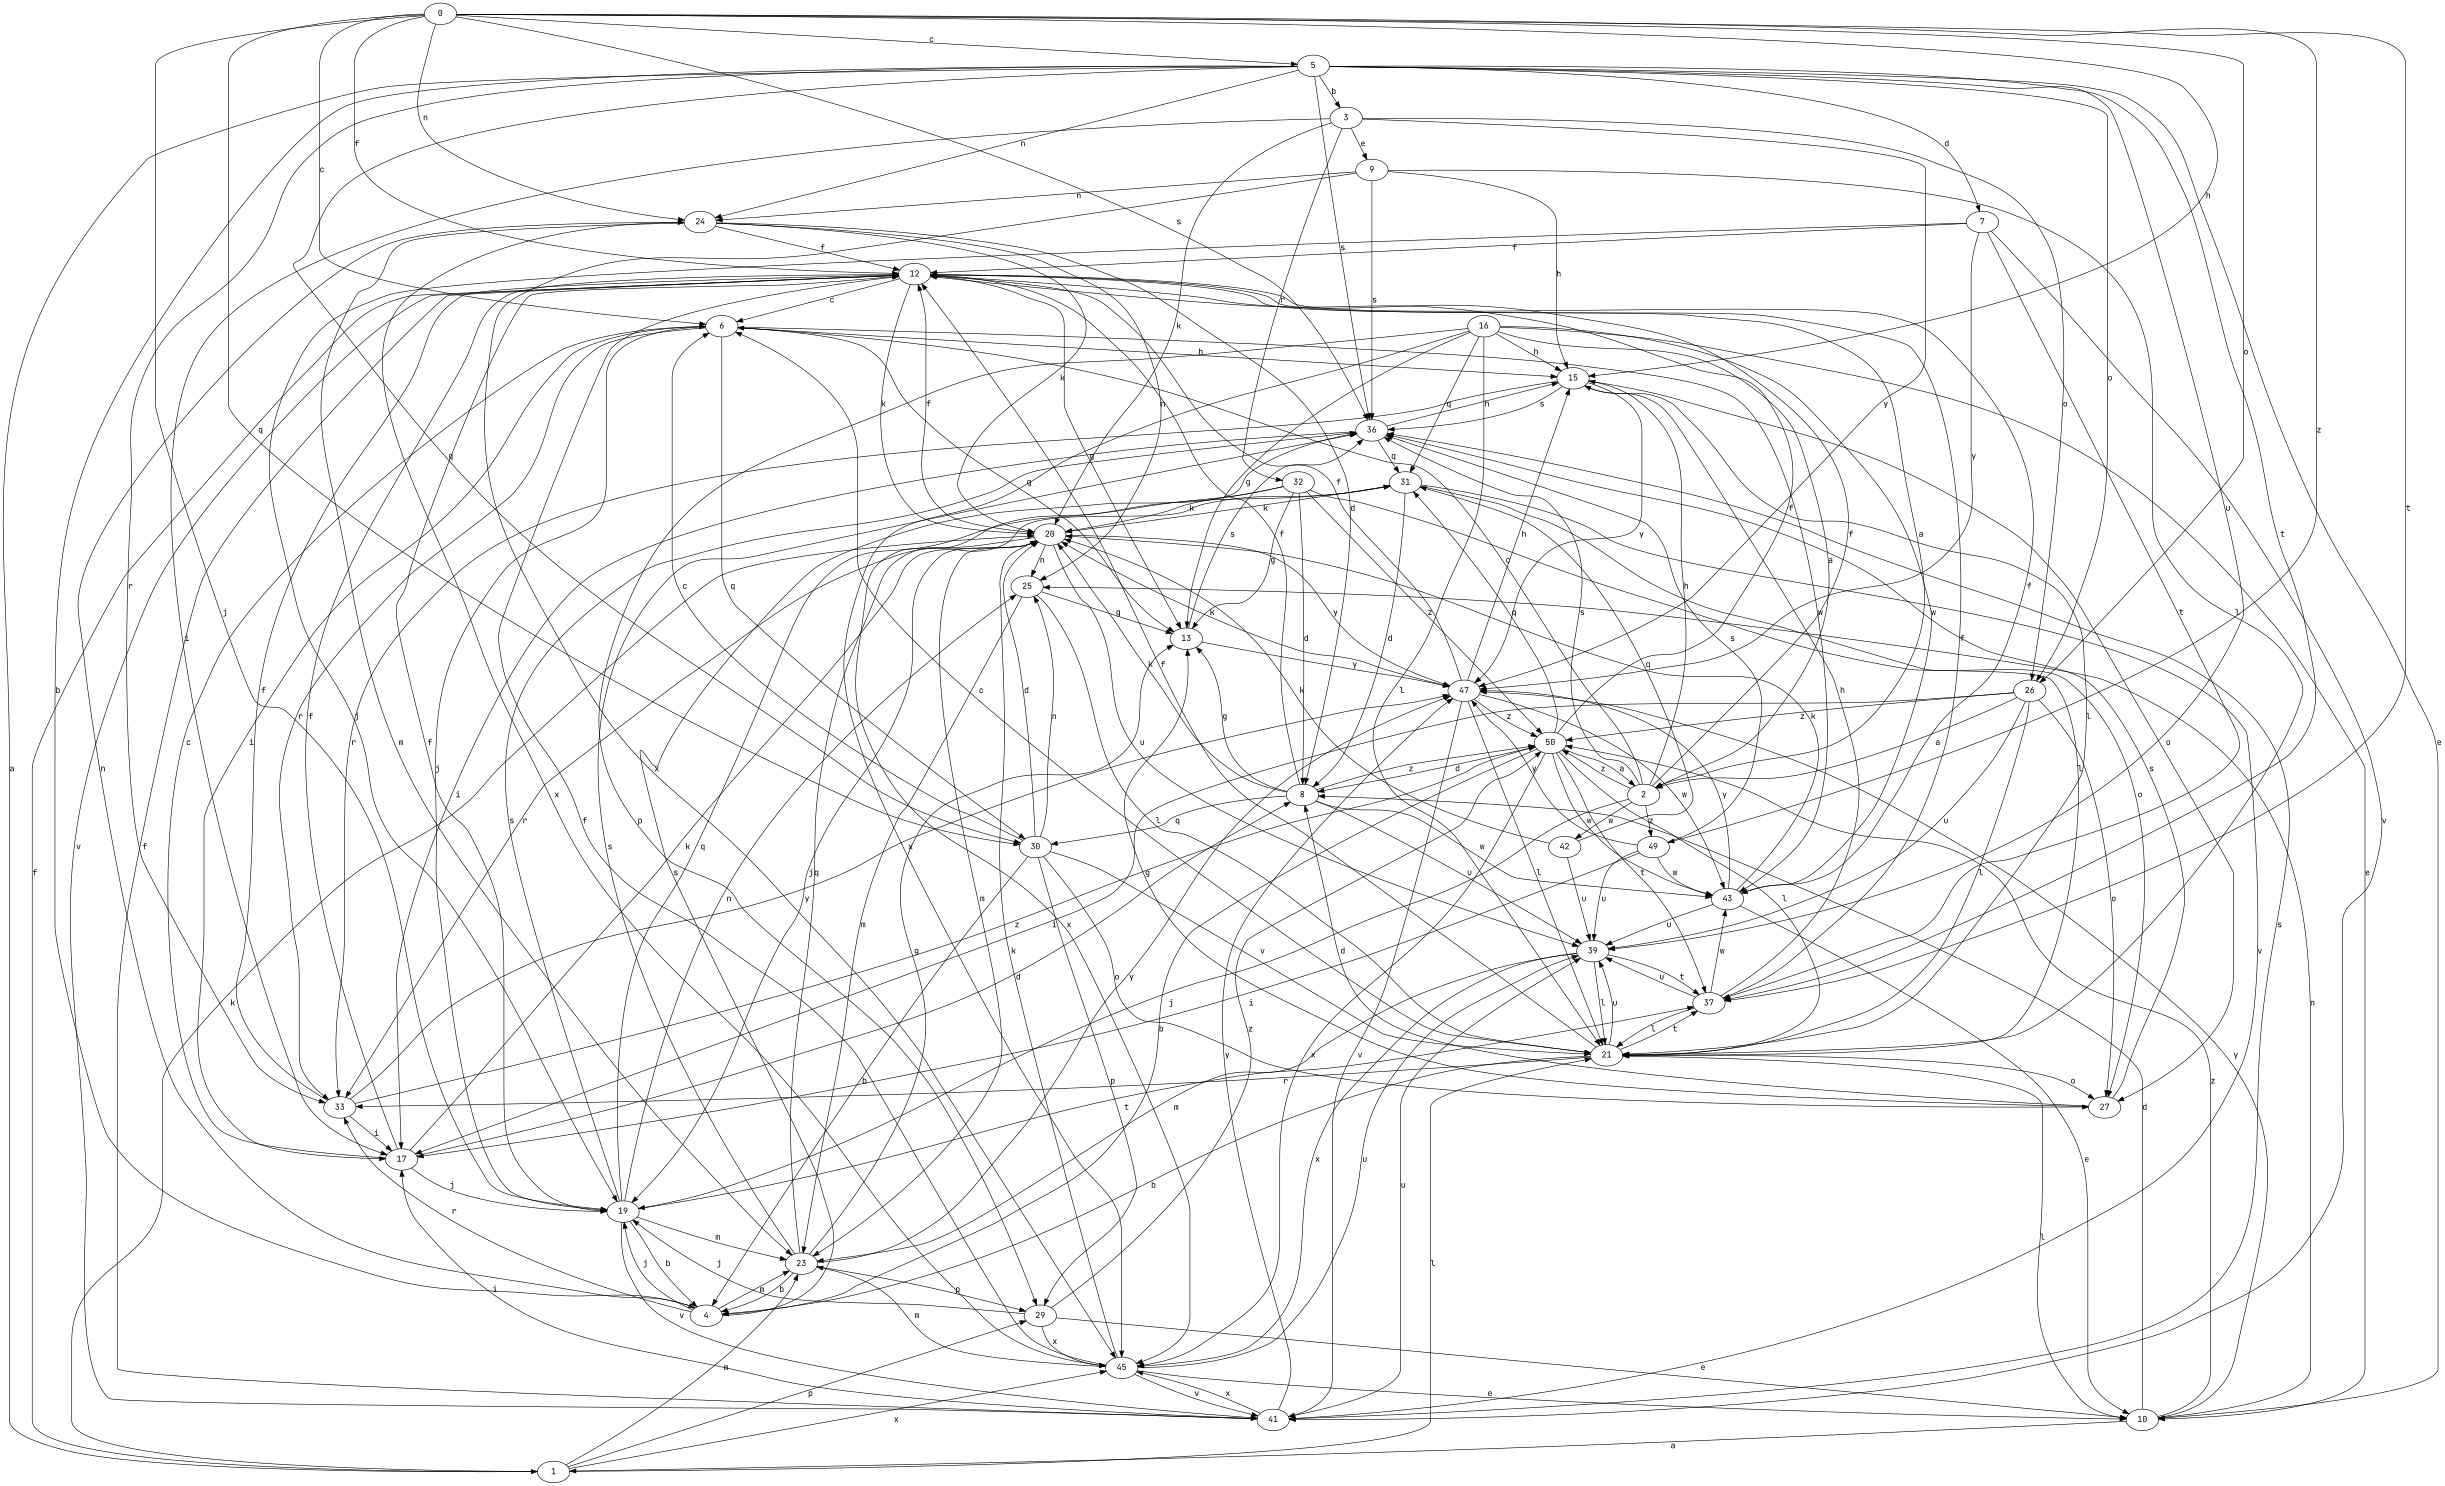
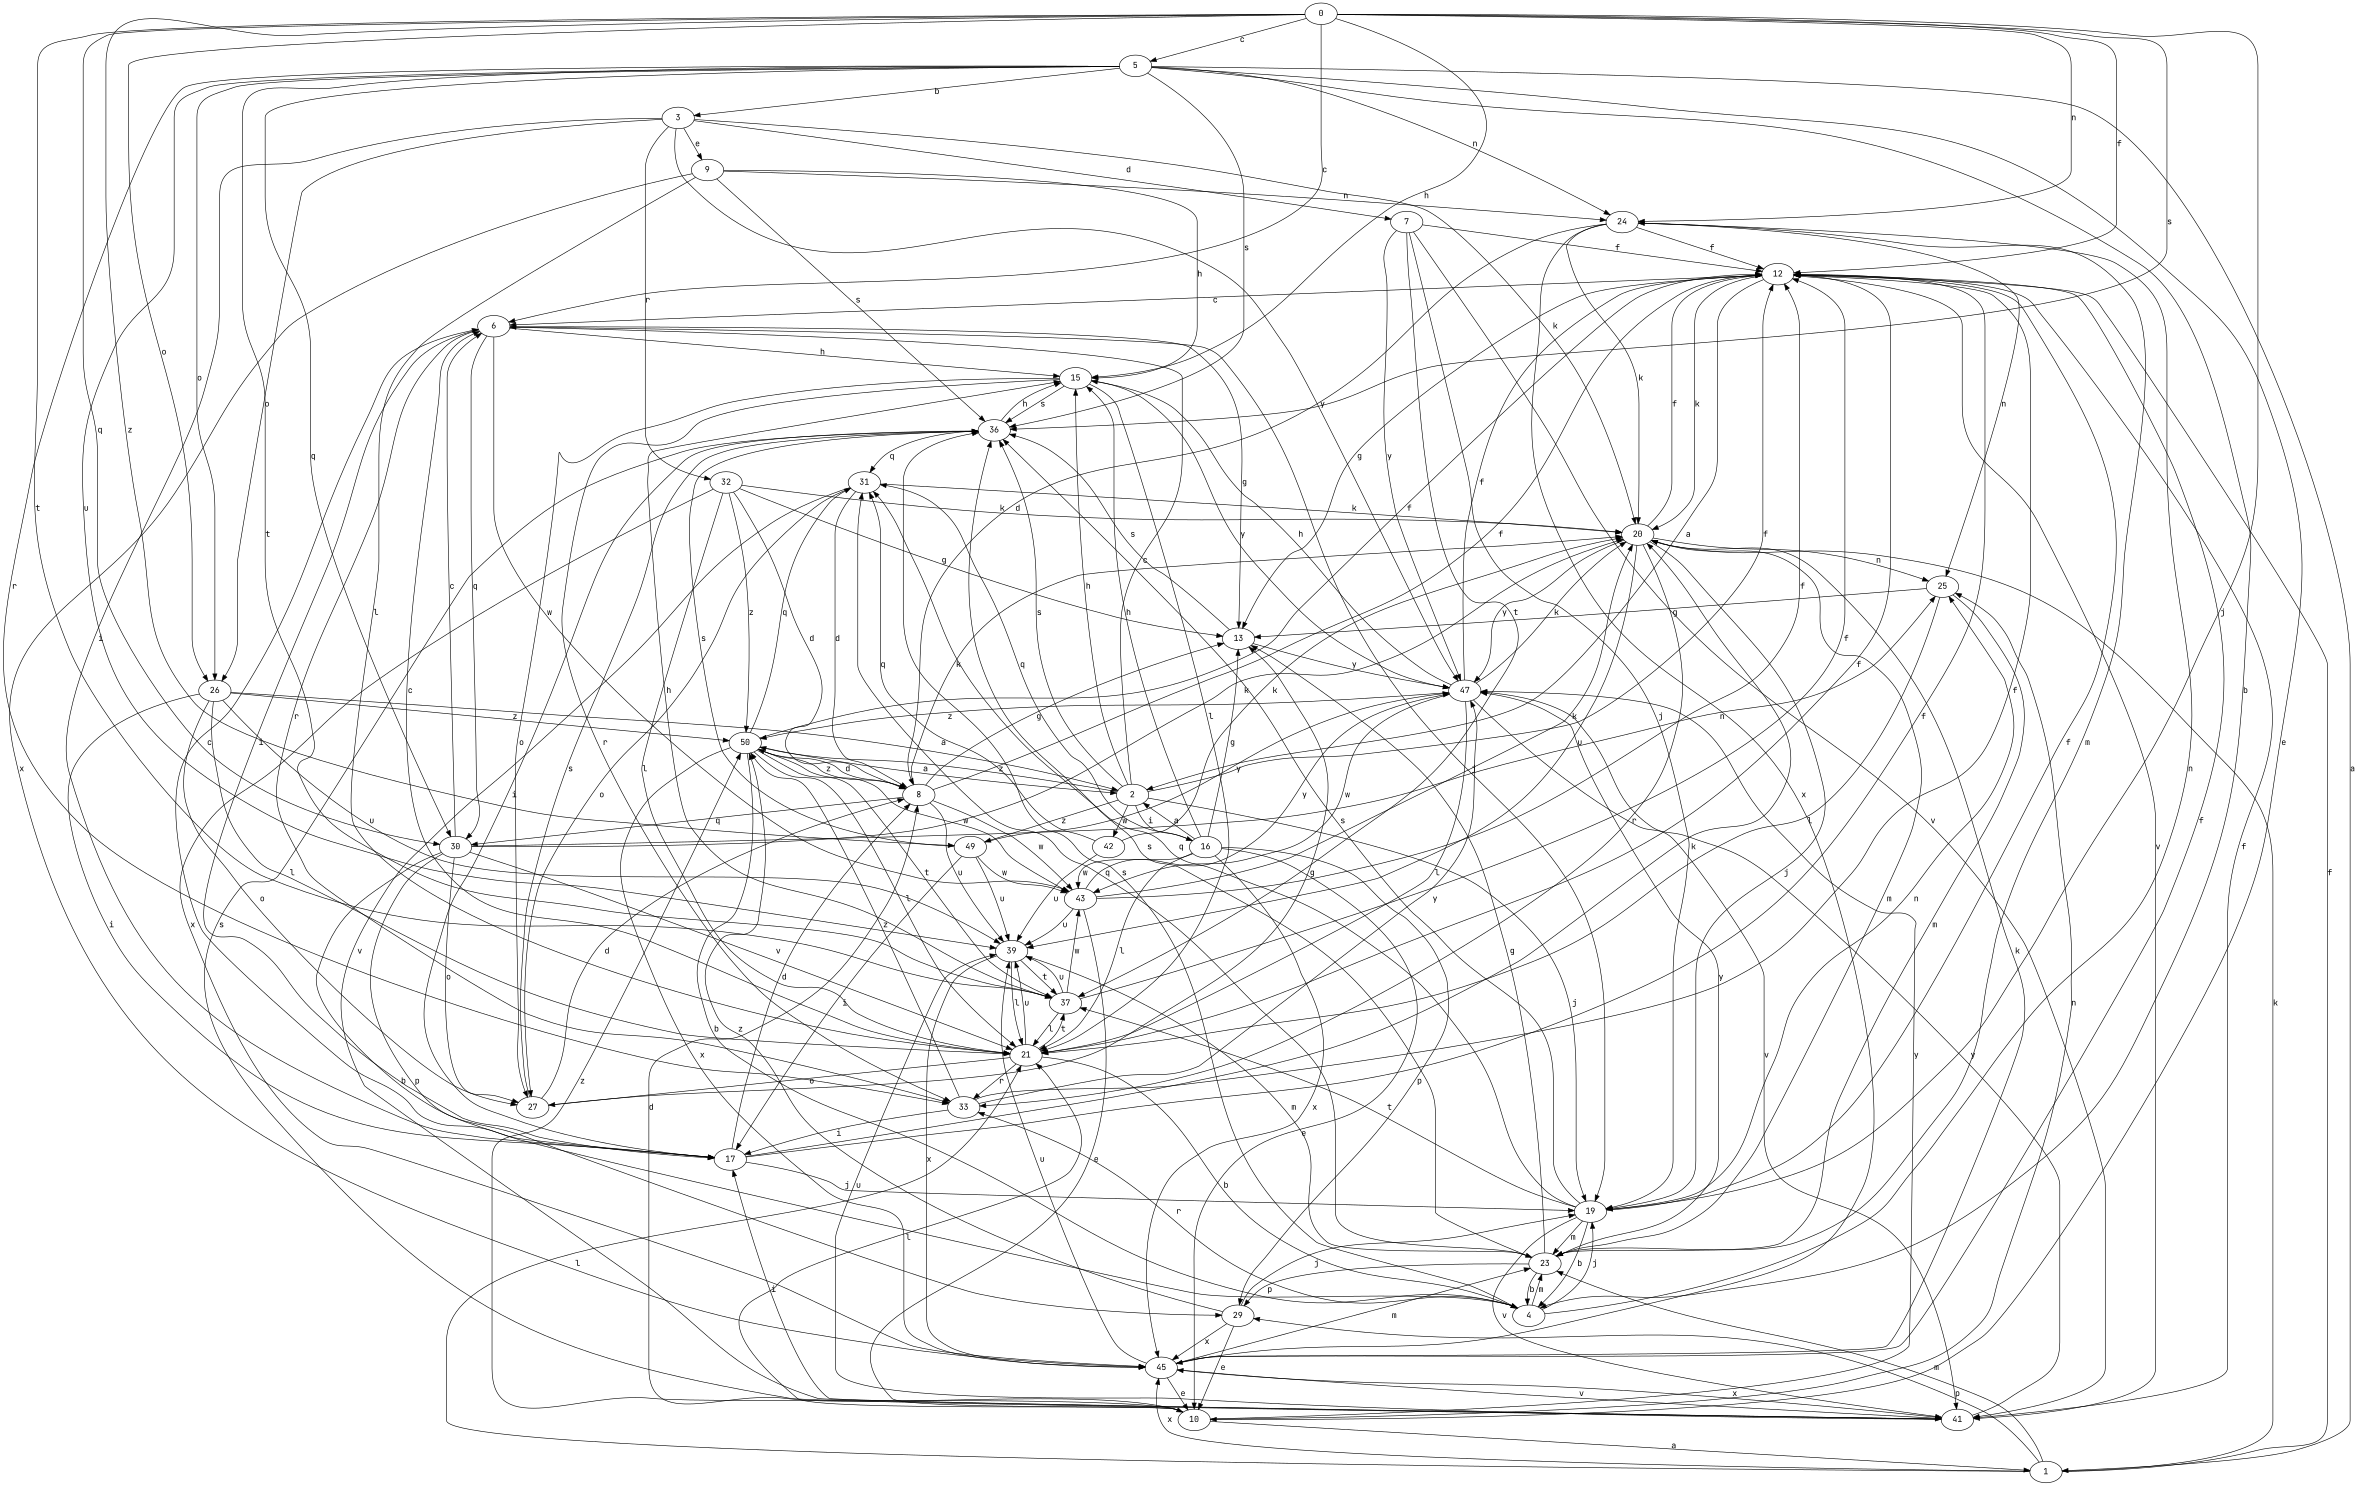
(1676, 82) -> (1040, 168)
(1027, 691) -> (1247, 691)
none -> (1146, 824)
